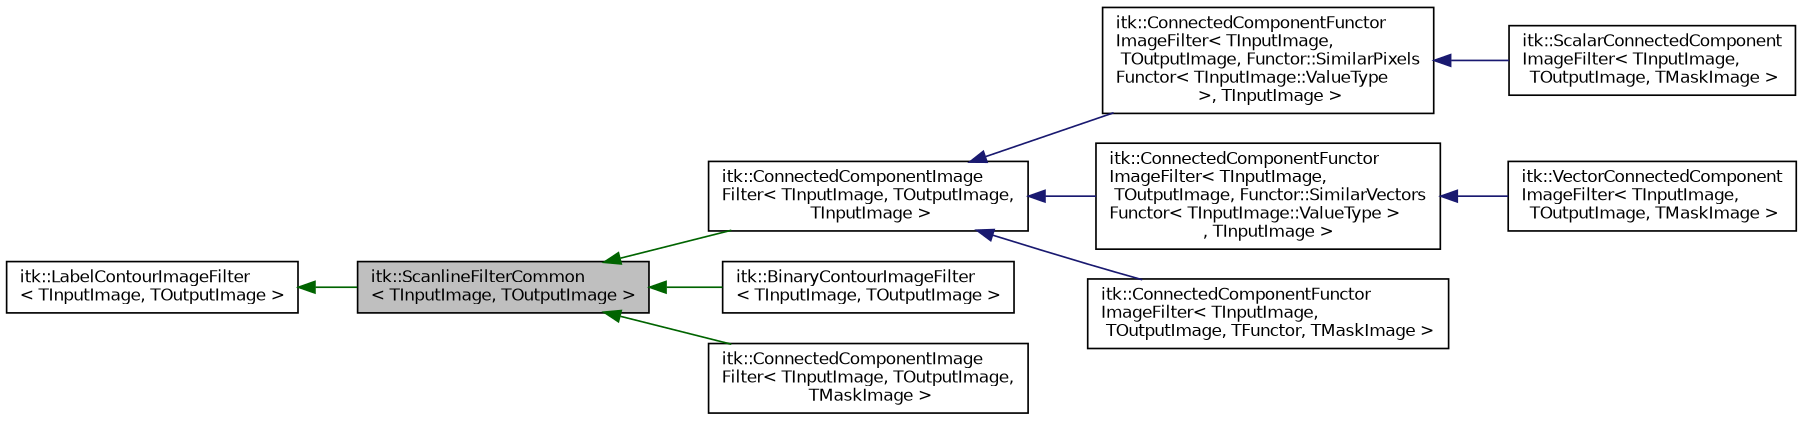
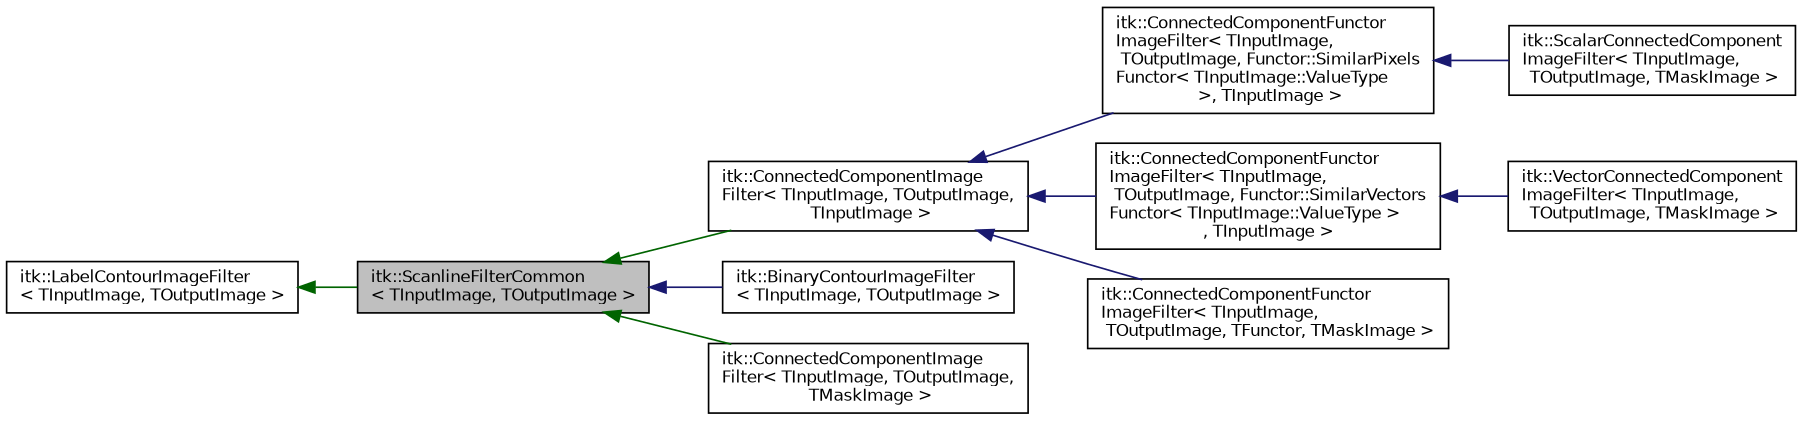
(694, 287) -> (694, 287)
